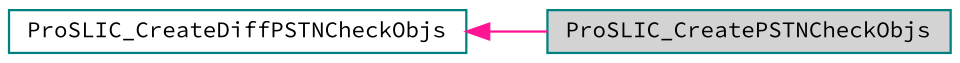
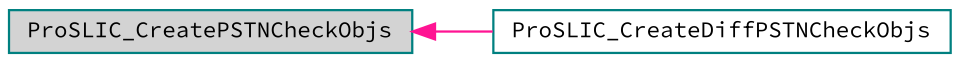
(518, 32) -> (464, 32)
